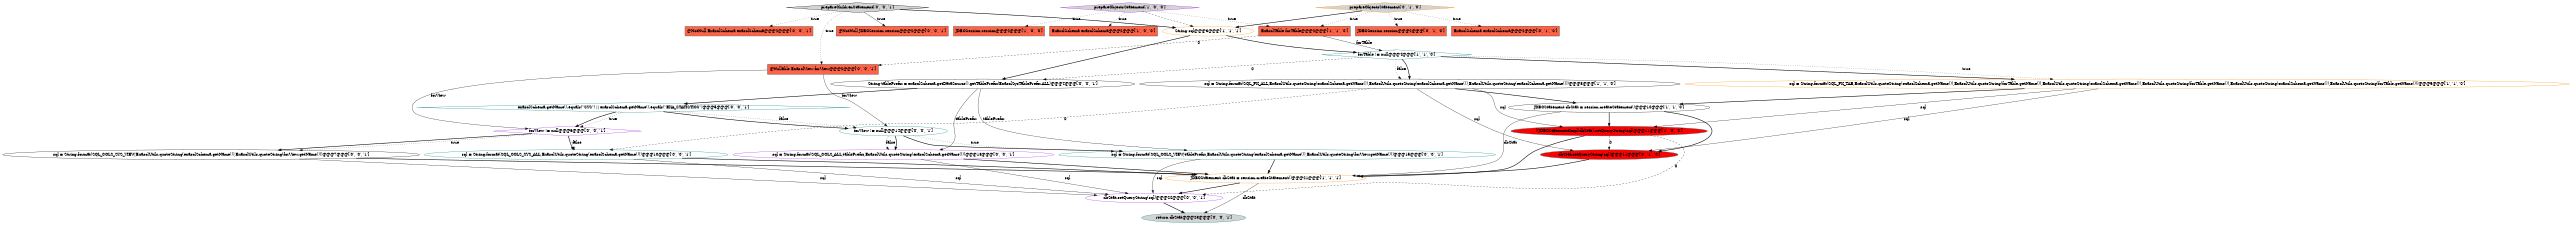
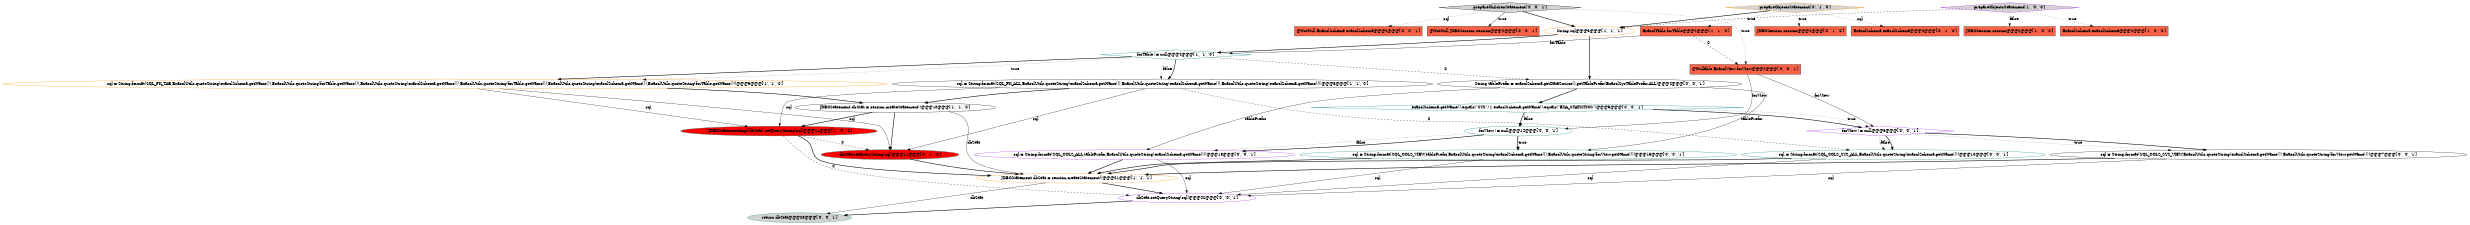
(1210, 18) -> none
(815, 19) -> (1446, 19)
(1077, 19) -> (2014, 19)
(1457, 19) -> (1860, 19)
